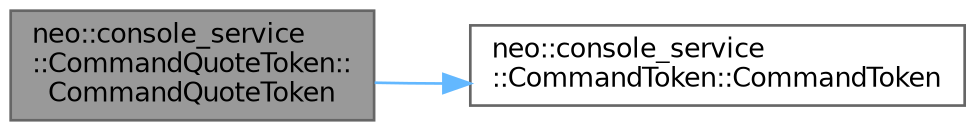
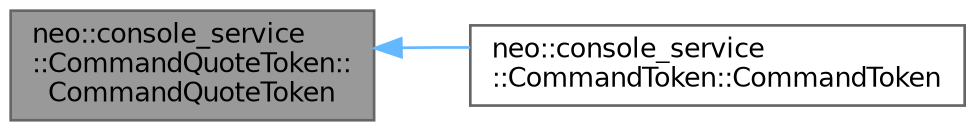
(409, 83) -> (436, 47)
